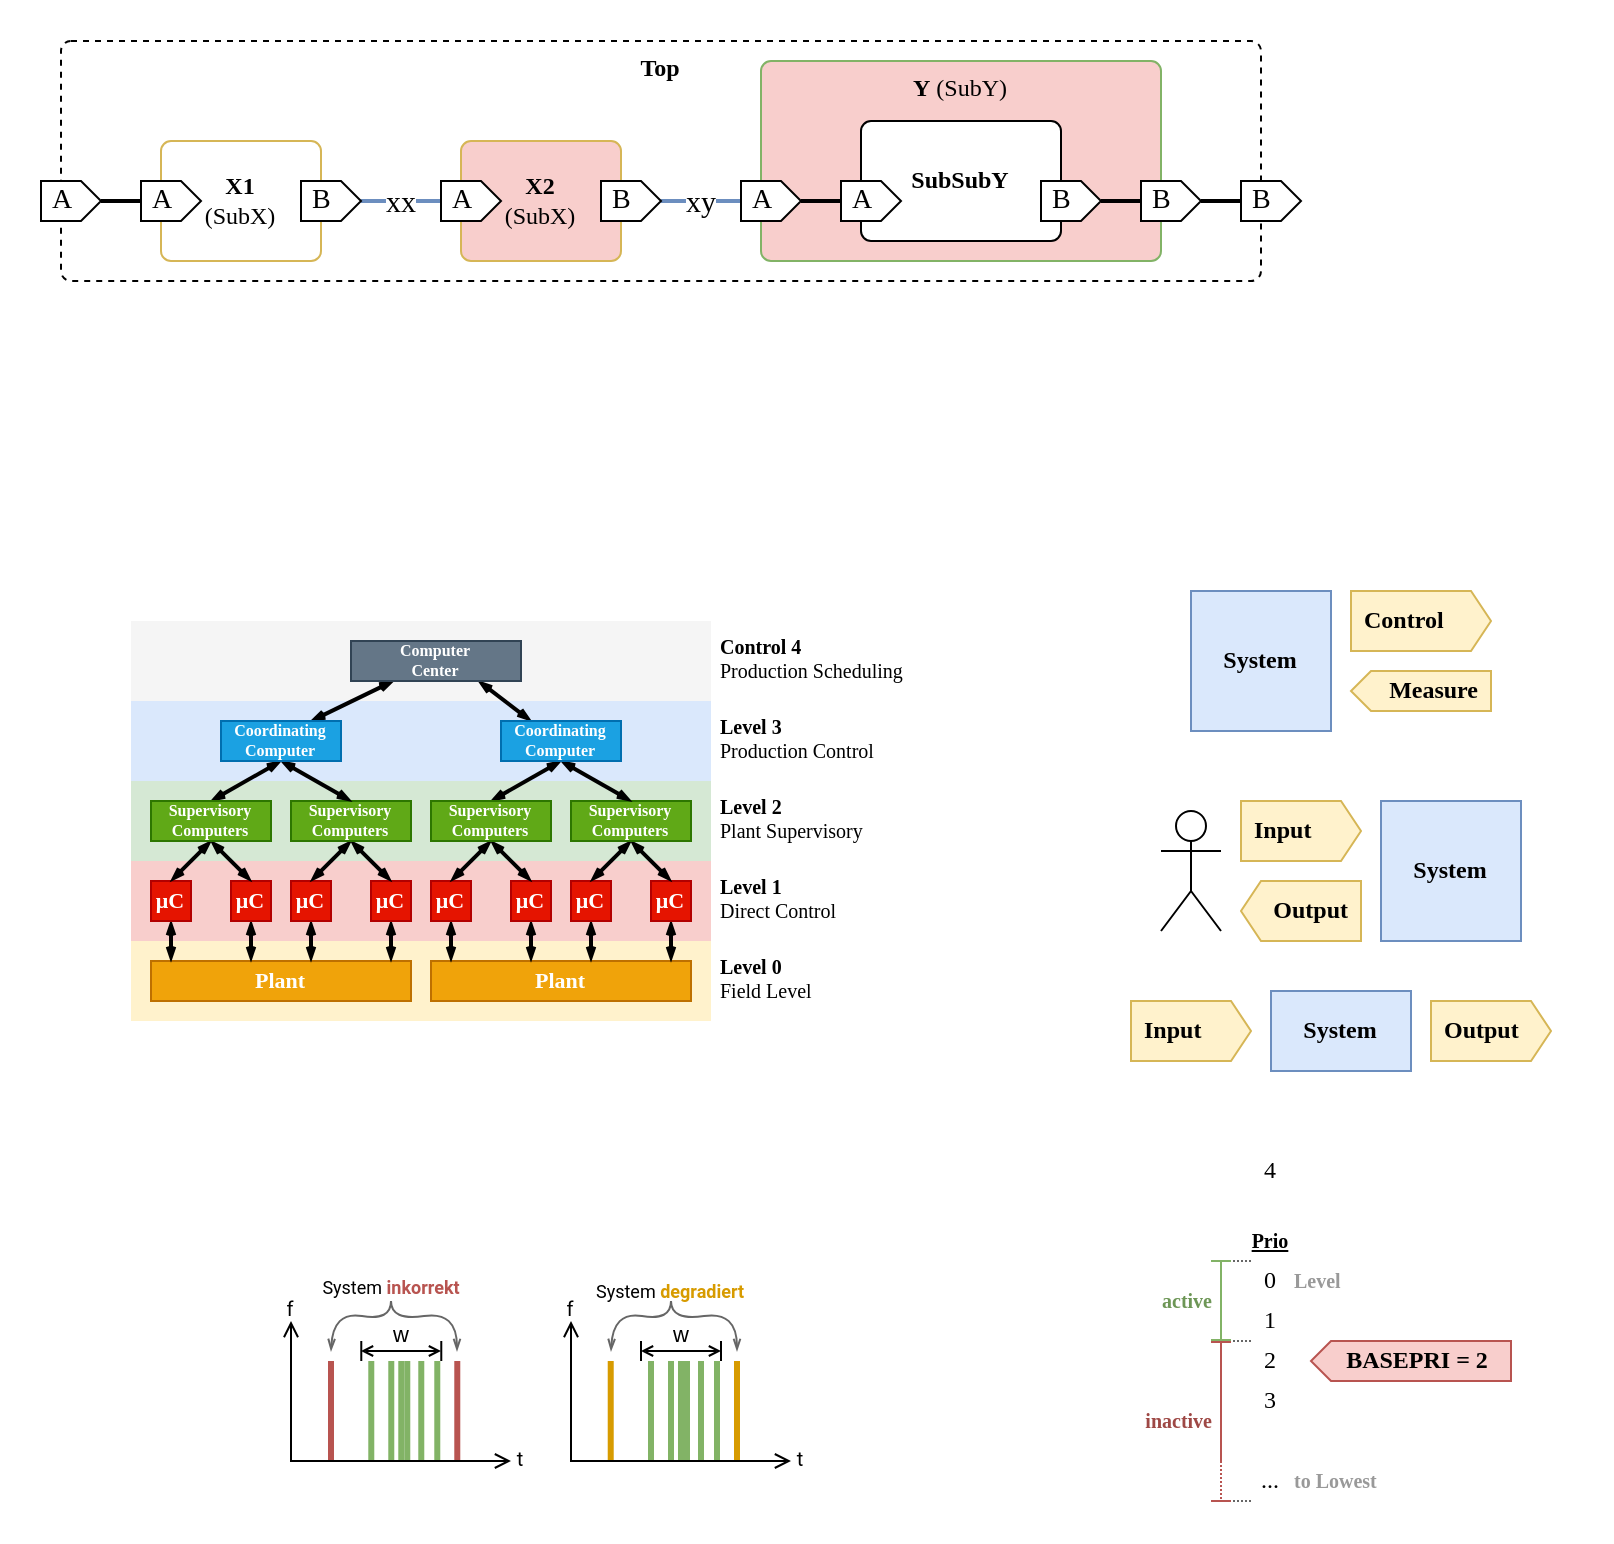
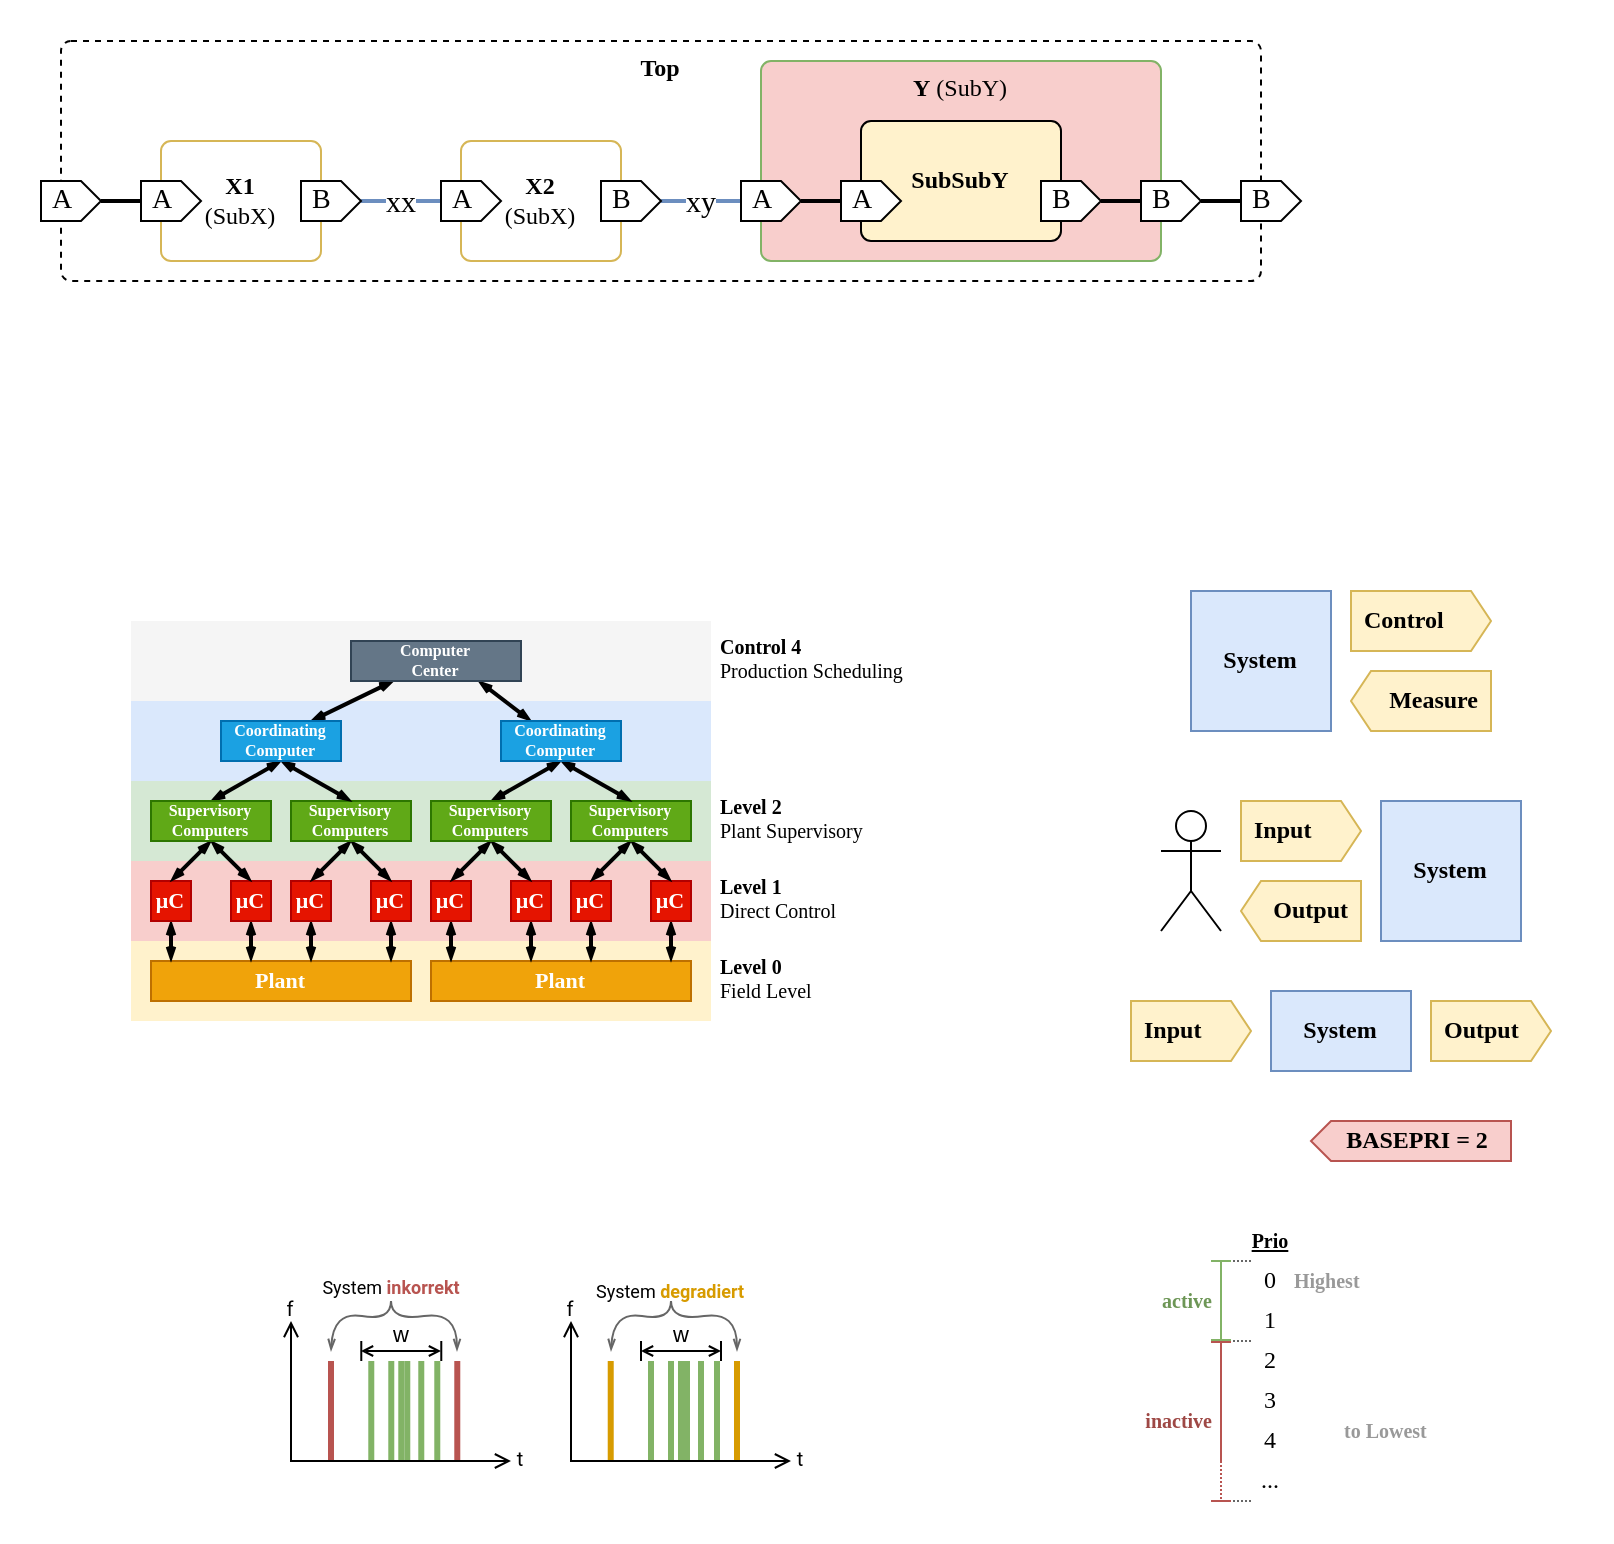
(961, 181) -> (961, 181)
(541, 201) -> (541, 201)
(1421, 691) -> (1421, 701)
(841, 741) -> none
(1271, 1171) -> (1271, 1441)
(1320, 1281) -> (1332, 1281)
(1411, 1361) -> (1411, 1141)
(1376, 1481) -> (1426, 1431)
